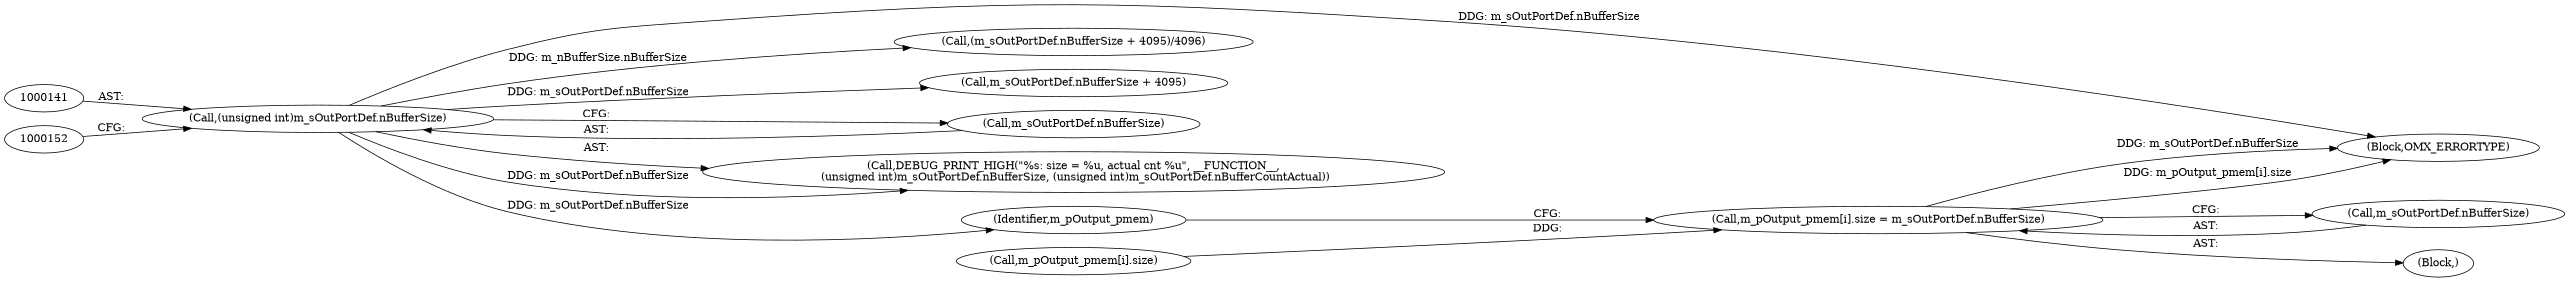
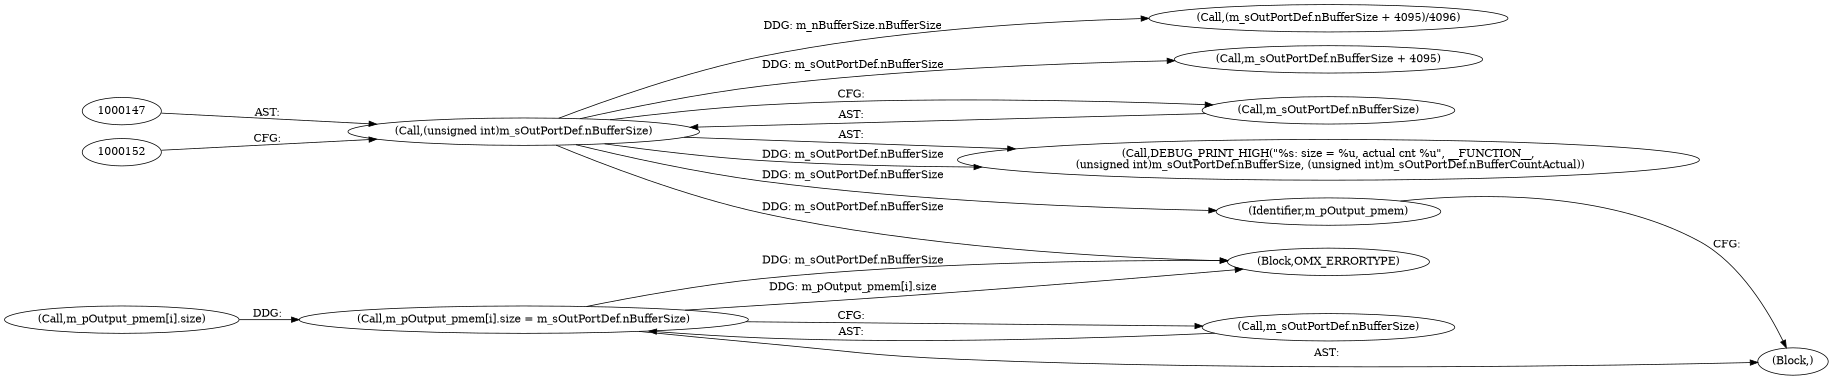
(44, 98) -> (122, 111)
(1416, 220) -> (1618, 211)
